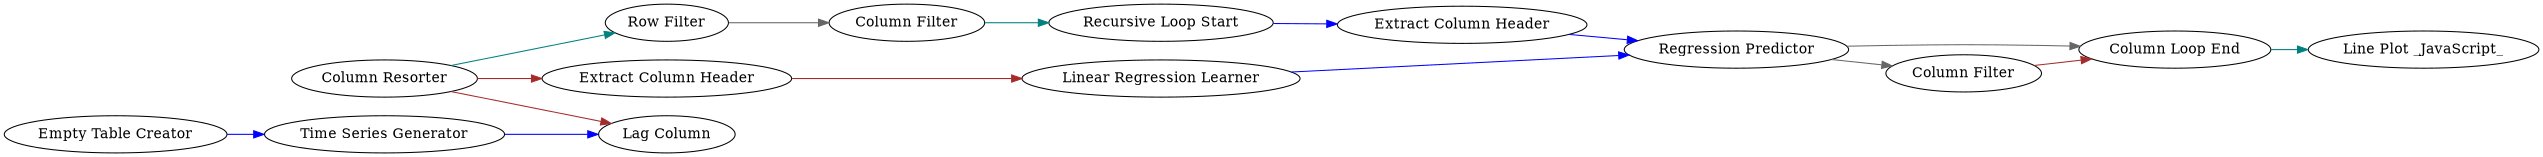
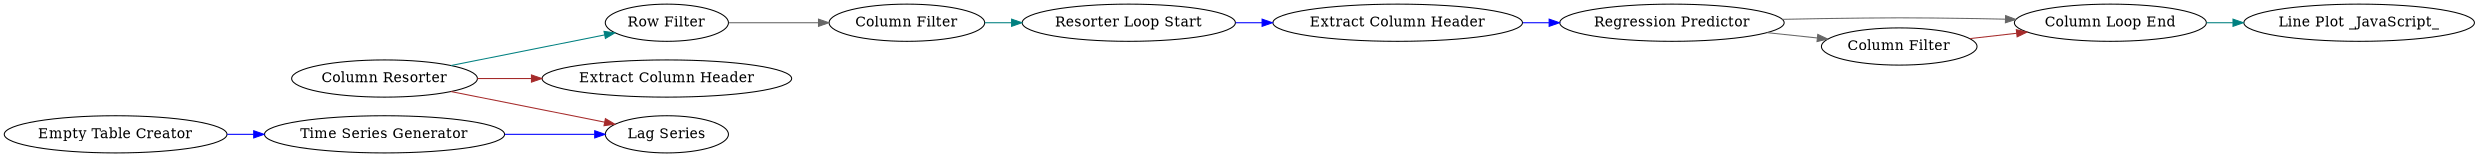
(1161, 23) -> (1129, 23)
(1161, 79) -> none
(667, 134) -> (667, 134)
